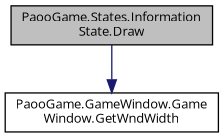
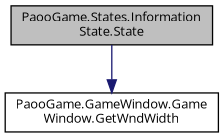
(112, 25) -> (112, 25)
